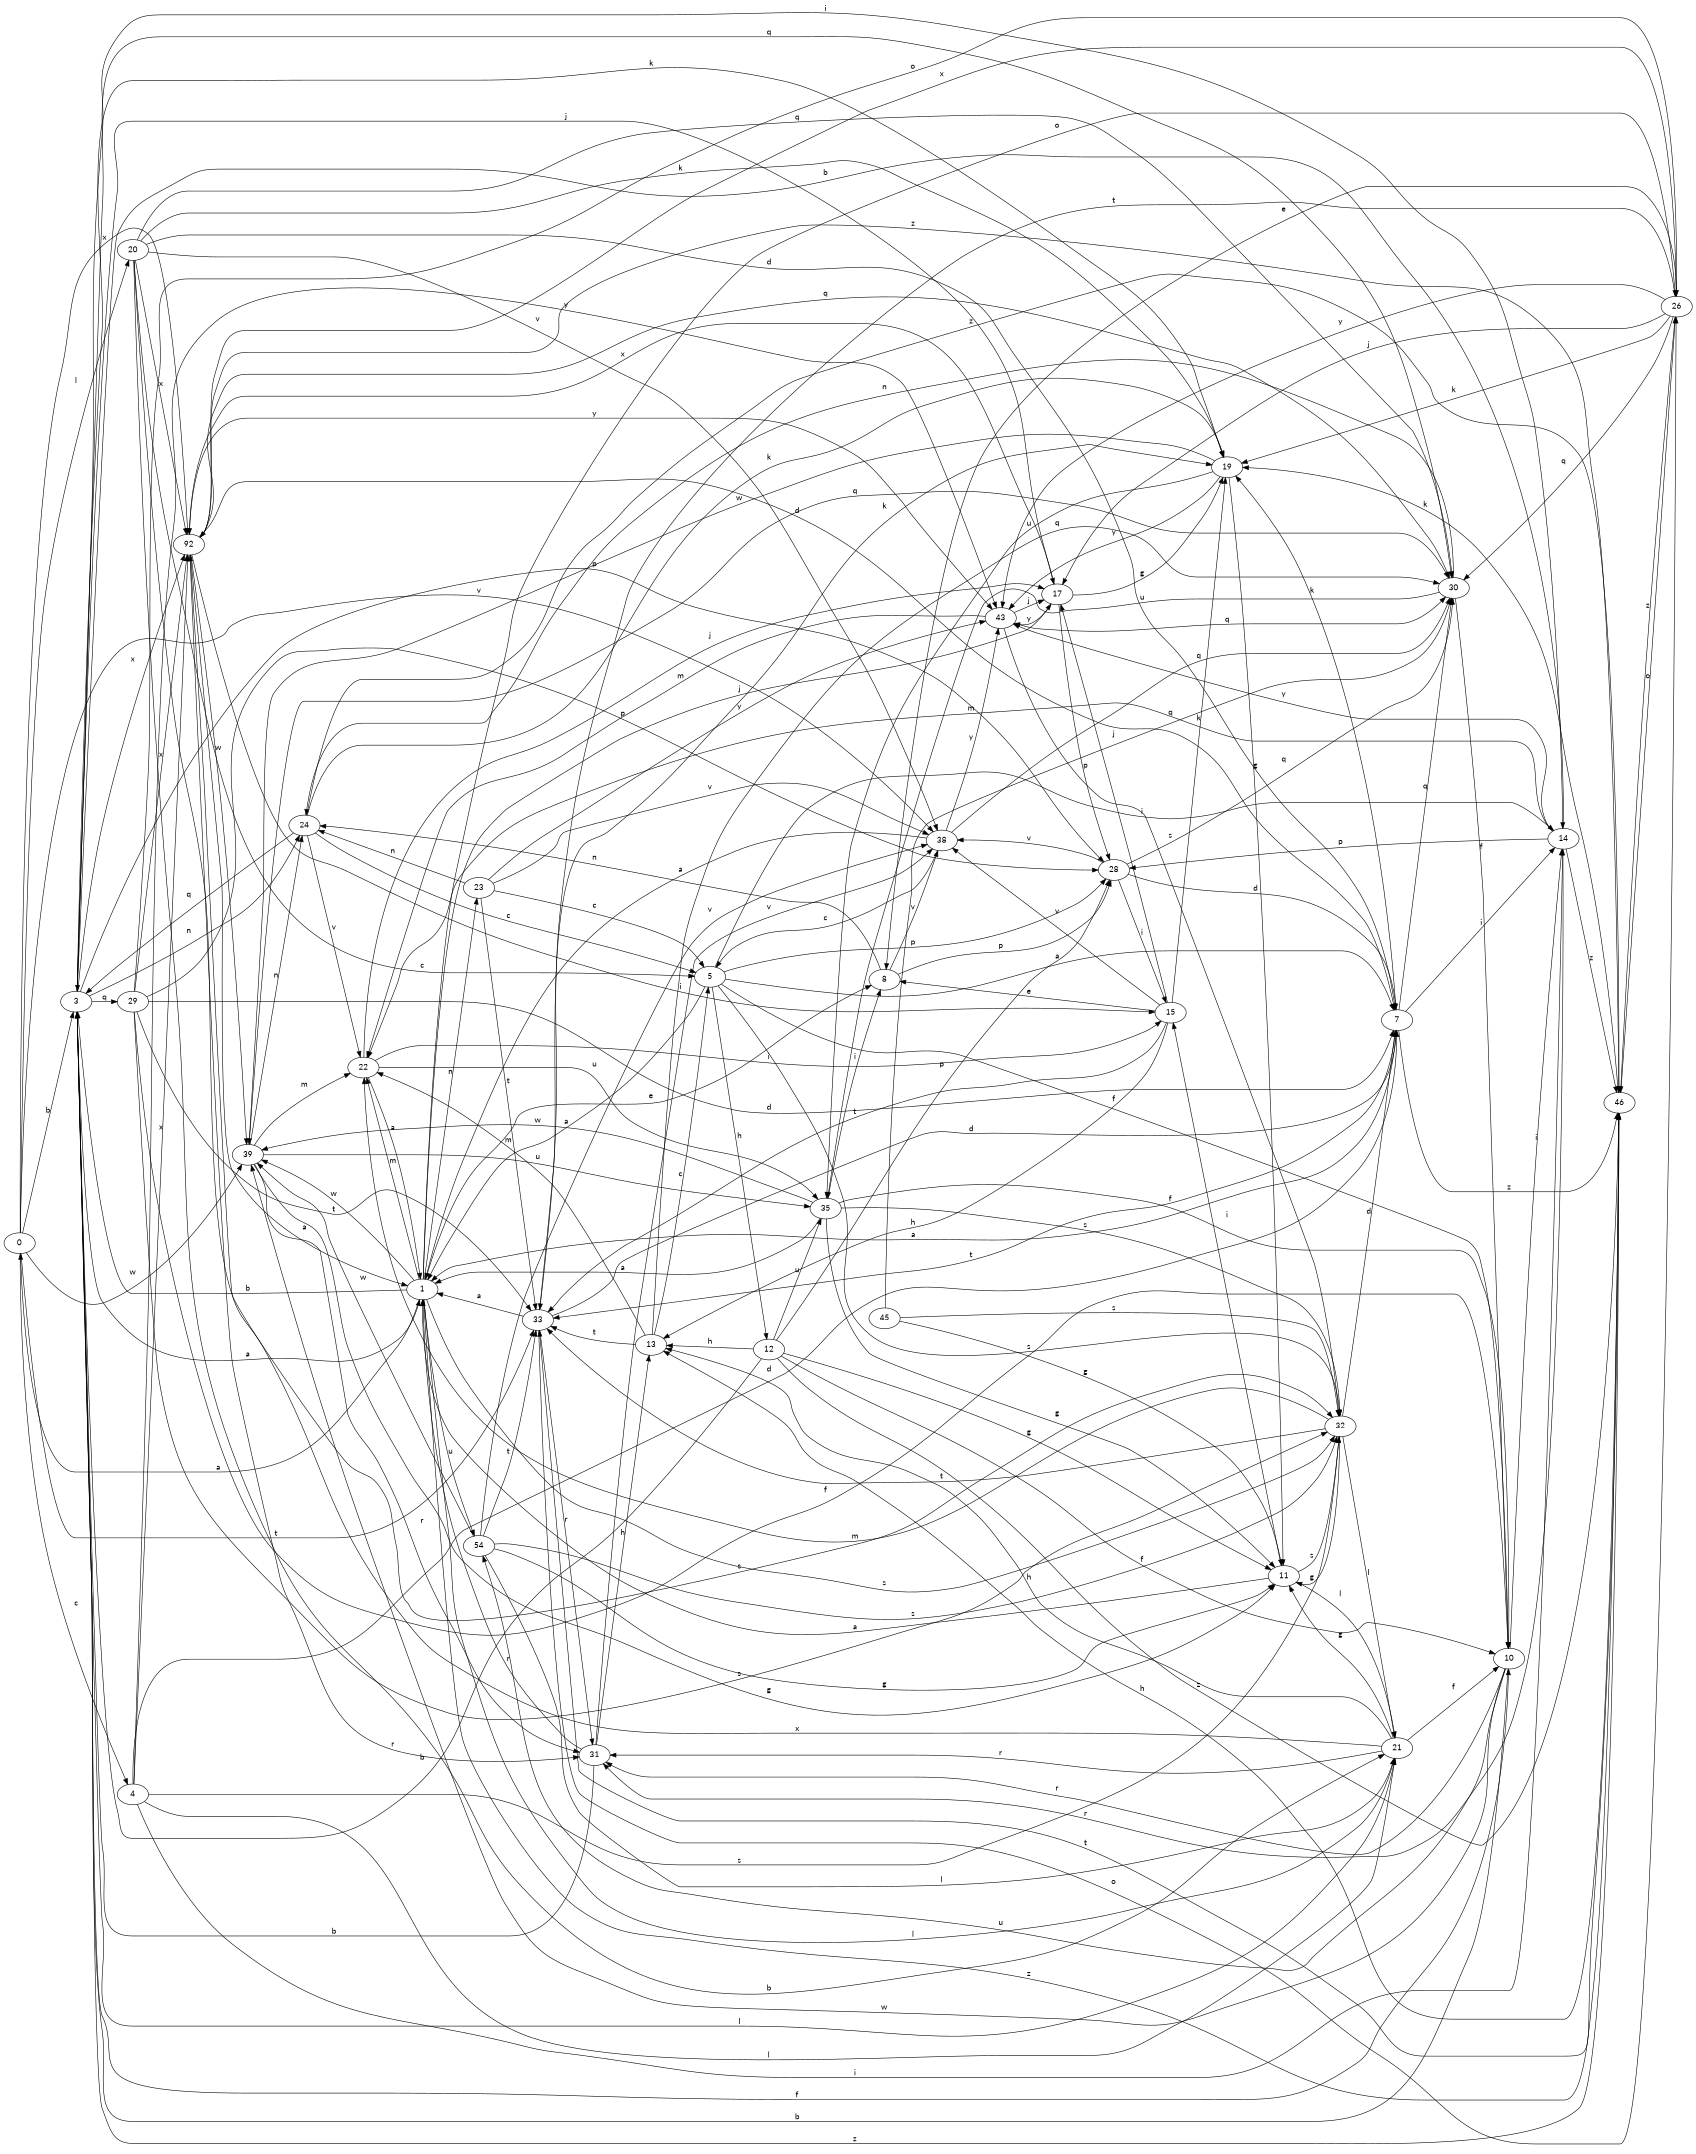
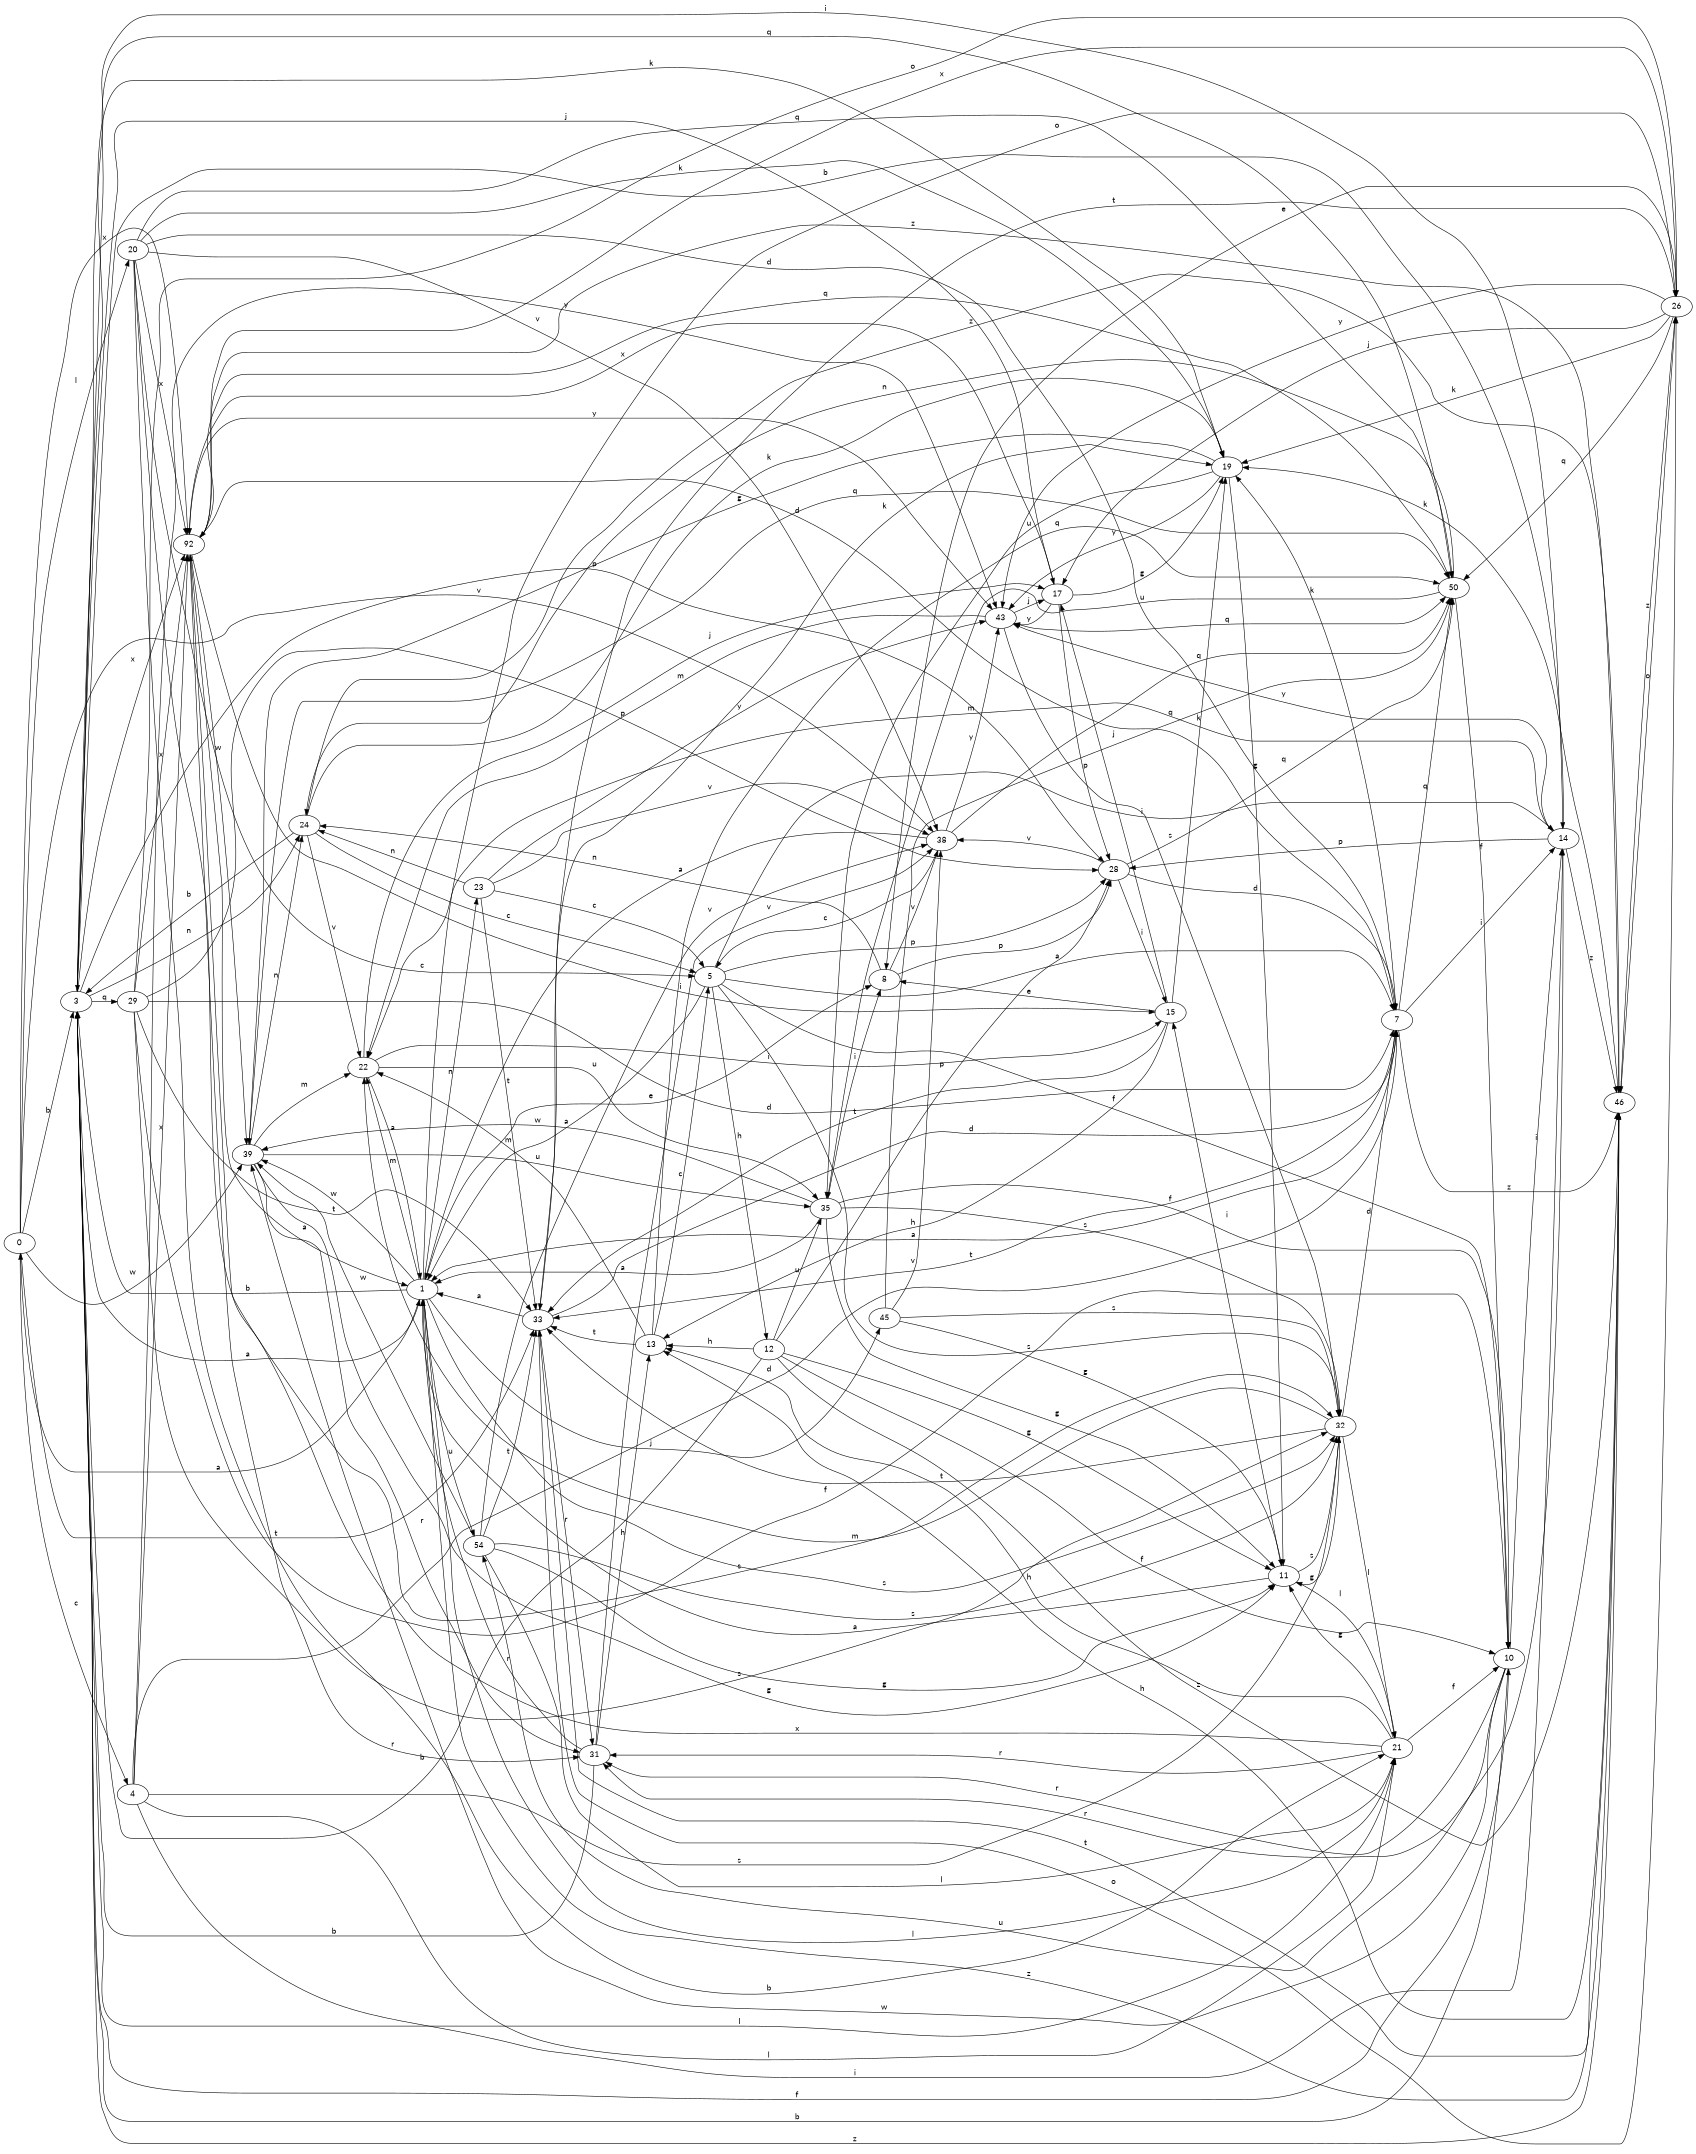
(740, 498) -> (740, 498)
(1454, 588) -> (1454, 588)
(548, 783) -> (654, 1449)
(189, 895) -> (189, 895)
(1059, 928) -> (929, 1086)
